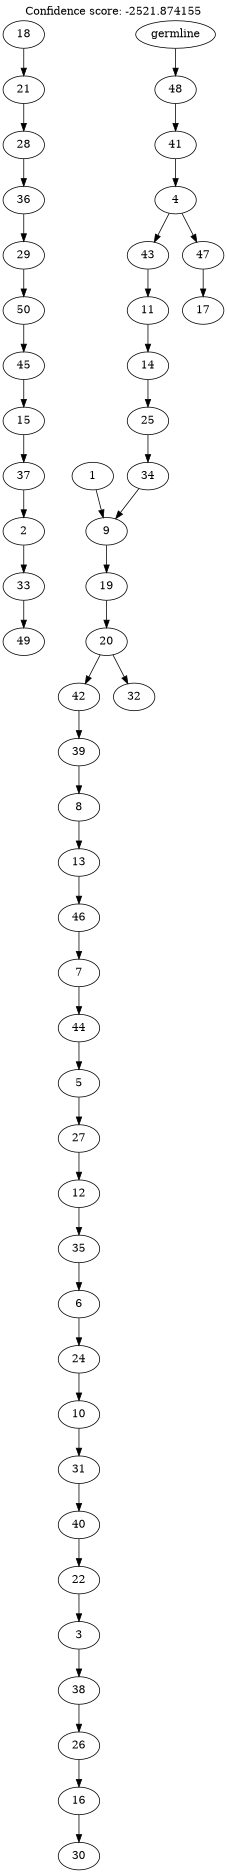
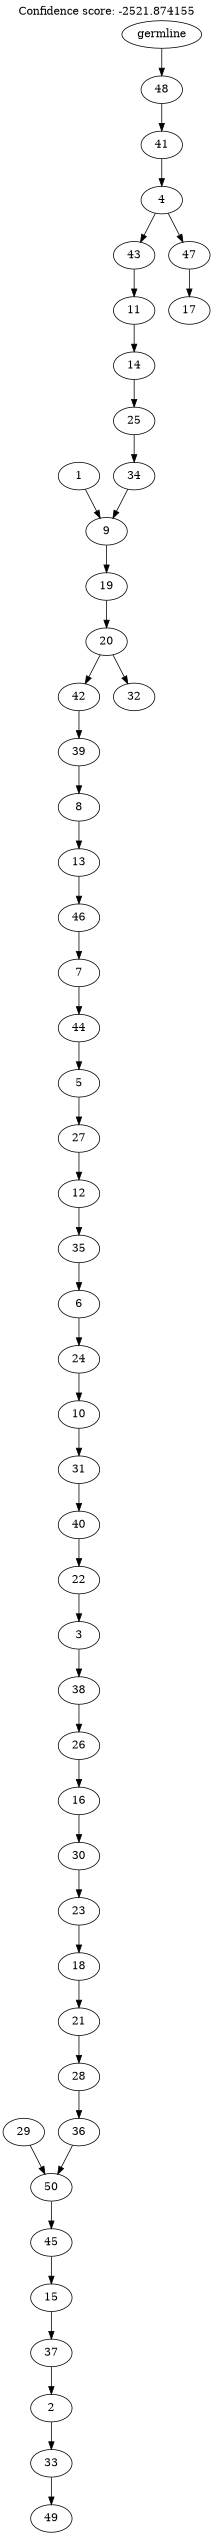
(24, 224) -> (67, 2156)
none -> (79, 1911)
